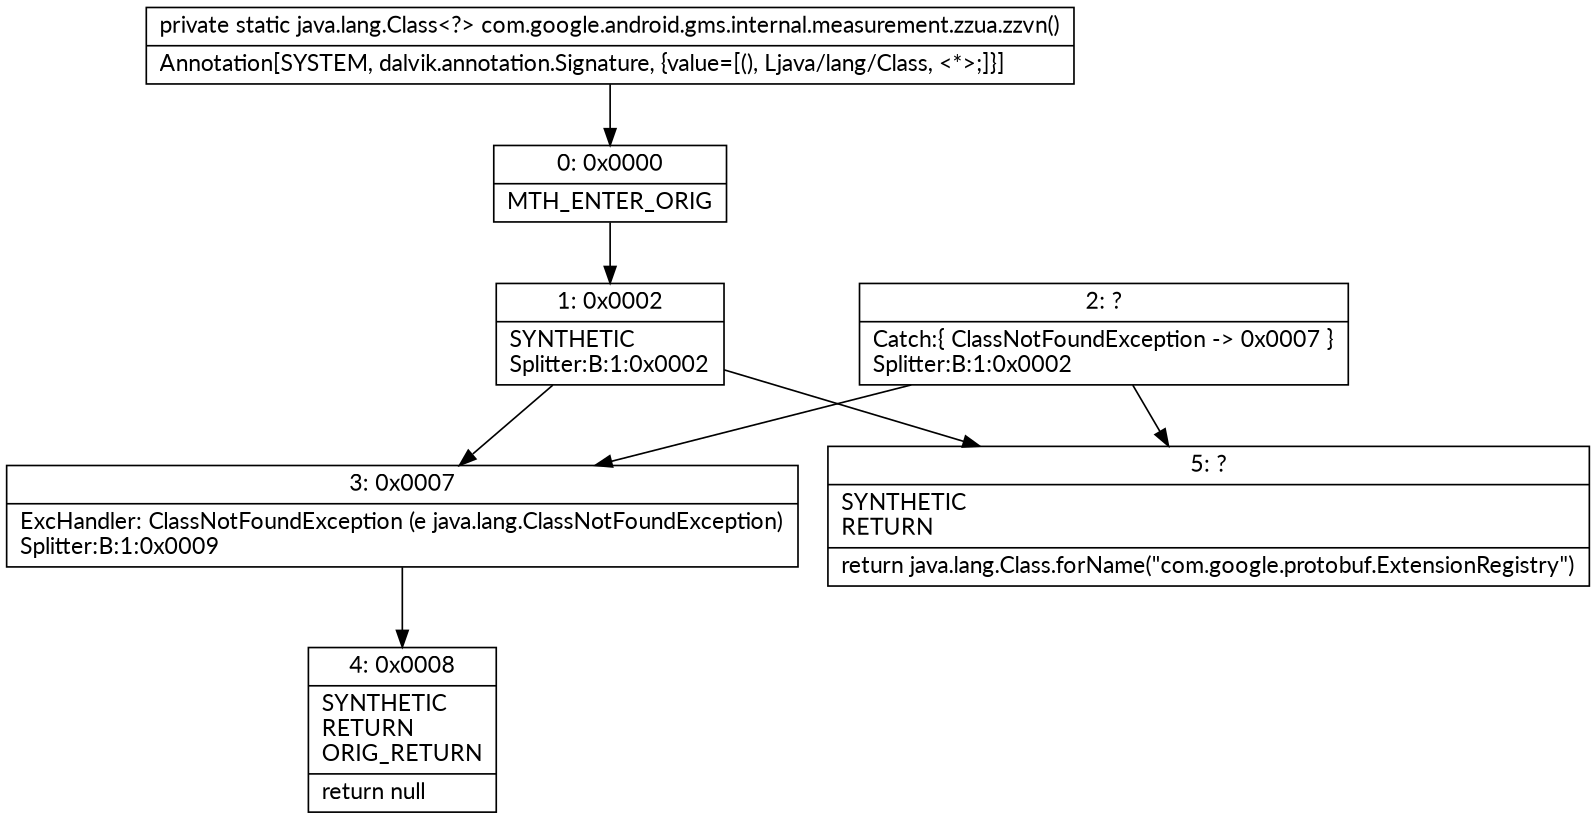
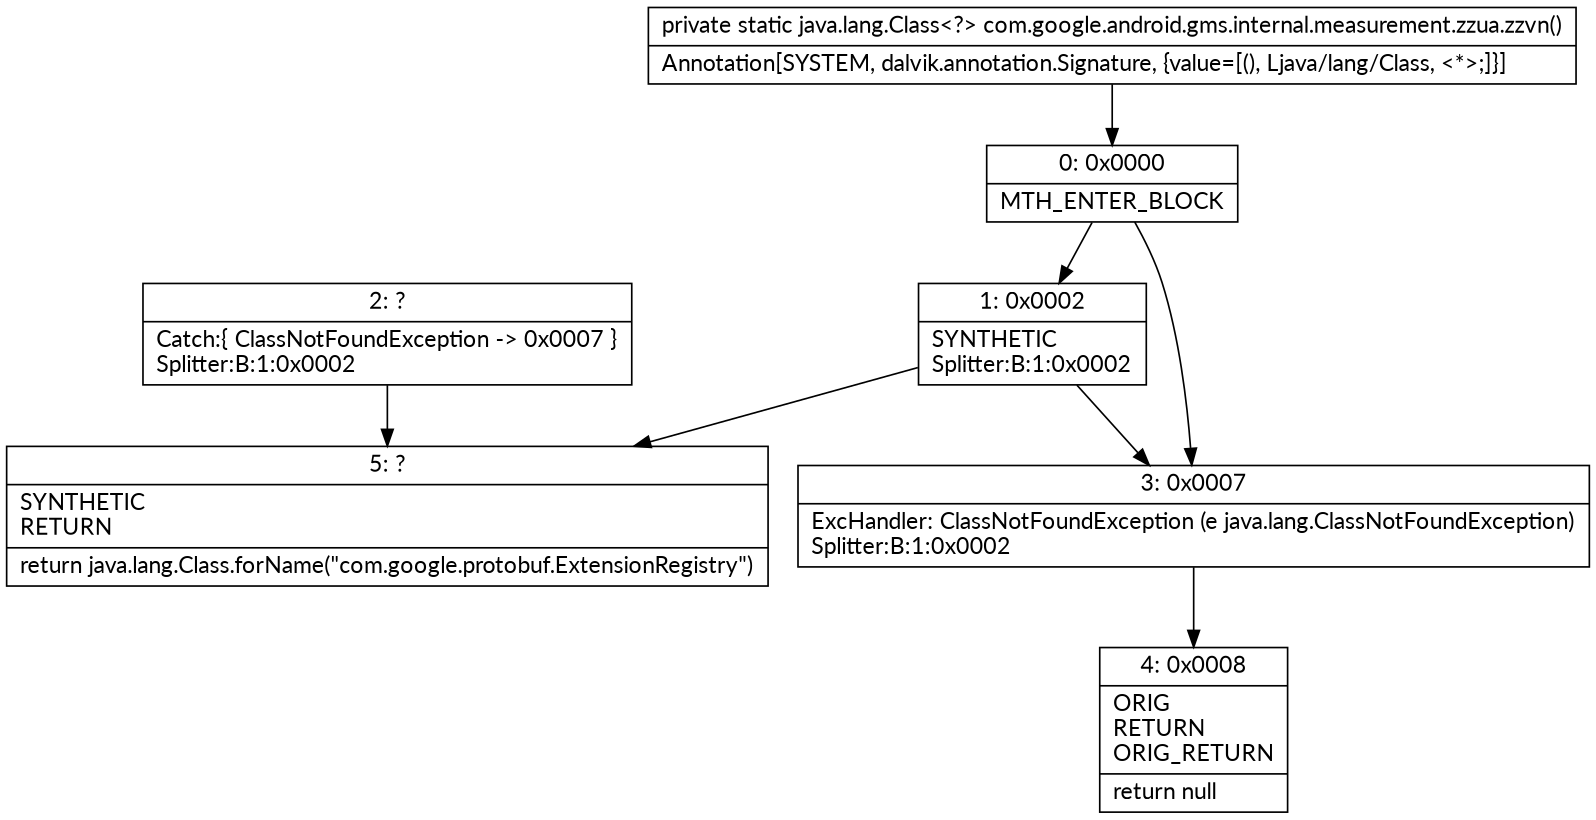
(610, 202) -> (1112, 202)
(761, 423) -> (1175, 332)
(121, 547) -> (912, 547)
(385, 704) -> (1142, 704)
